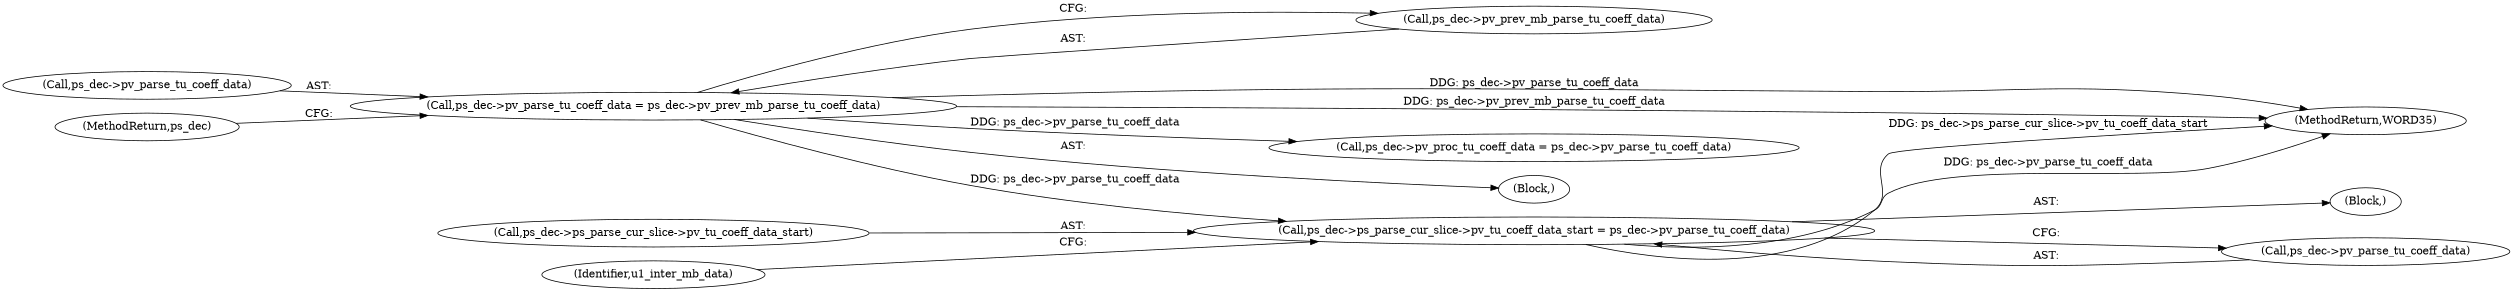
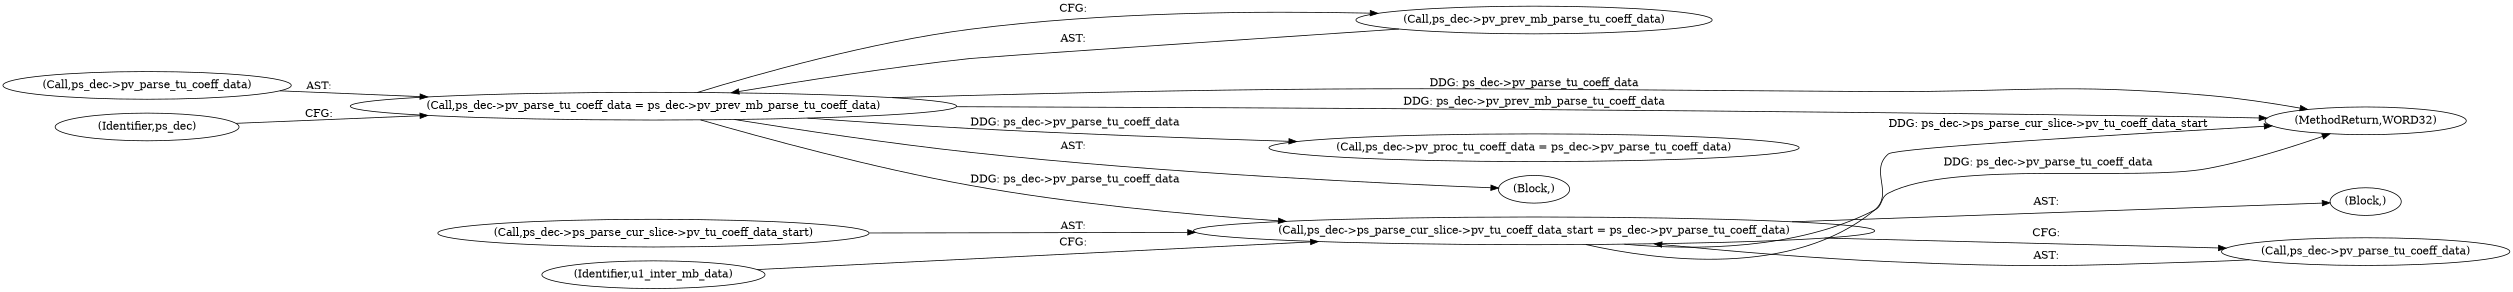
(2366, 121) -> (2366, 121)
(147, 127) -> (147, 127)
